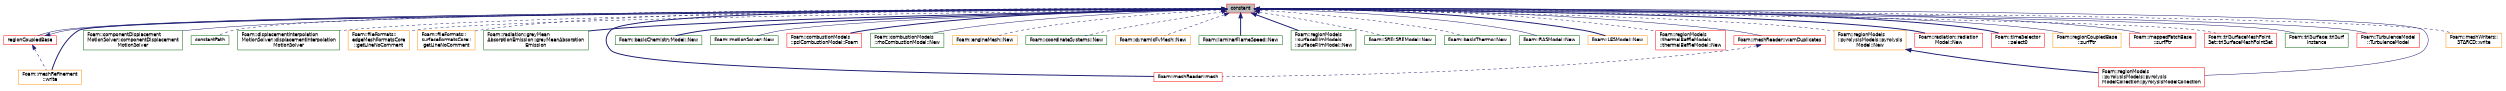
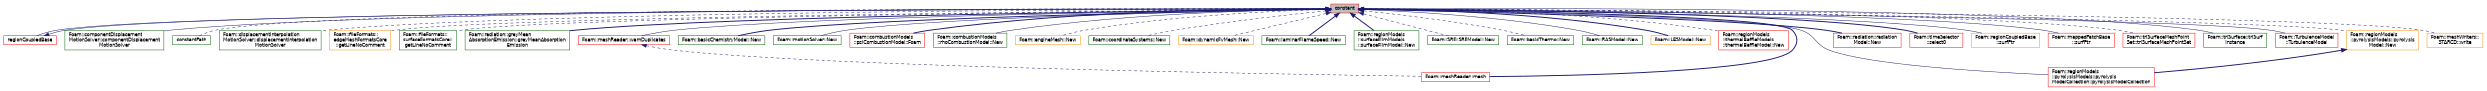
(446, 40) -> (428, 40)
(50, 77) -> none
